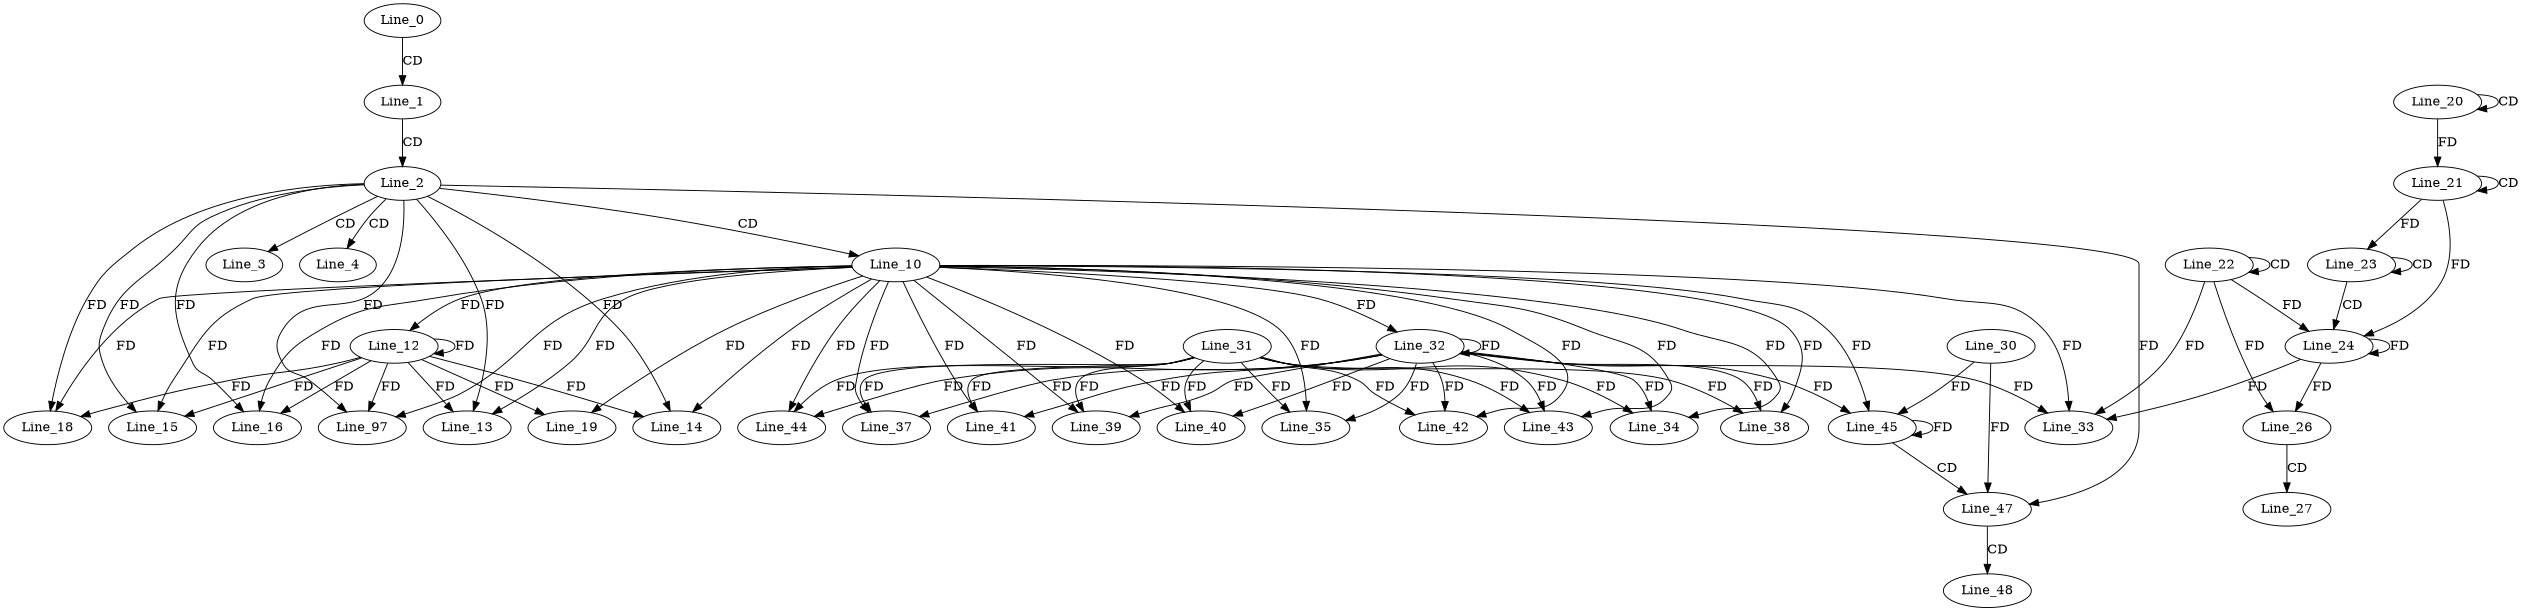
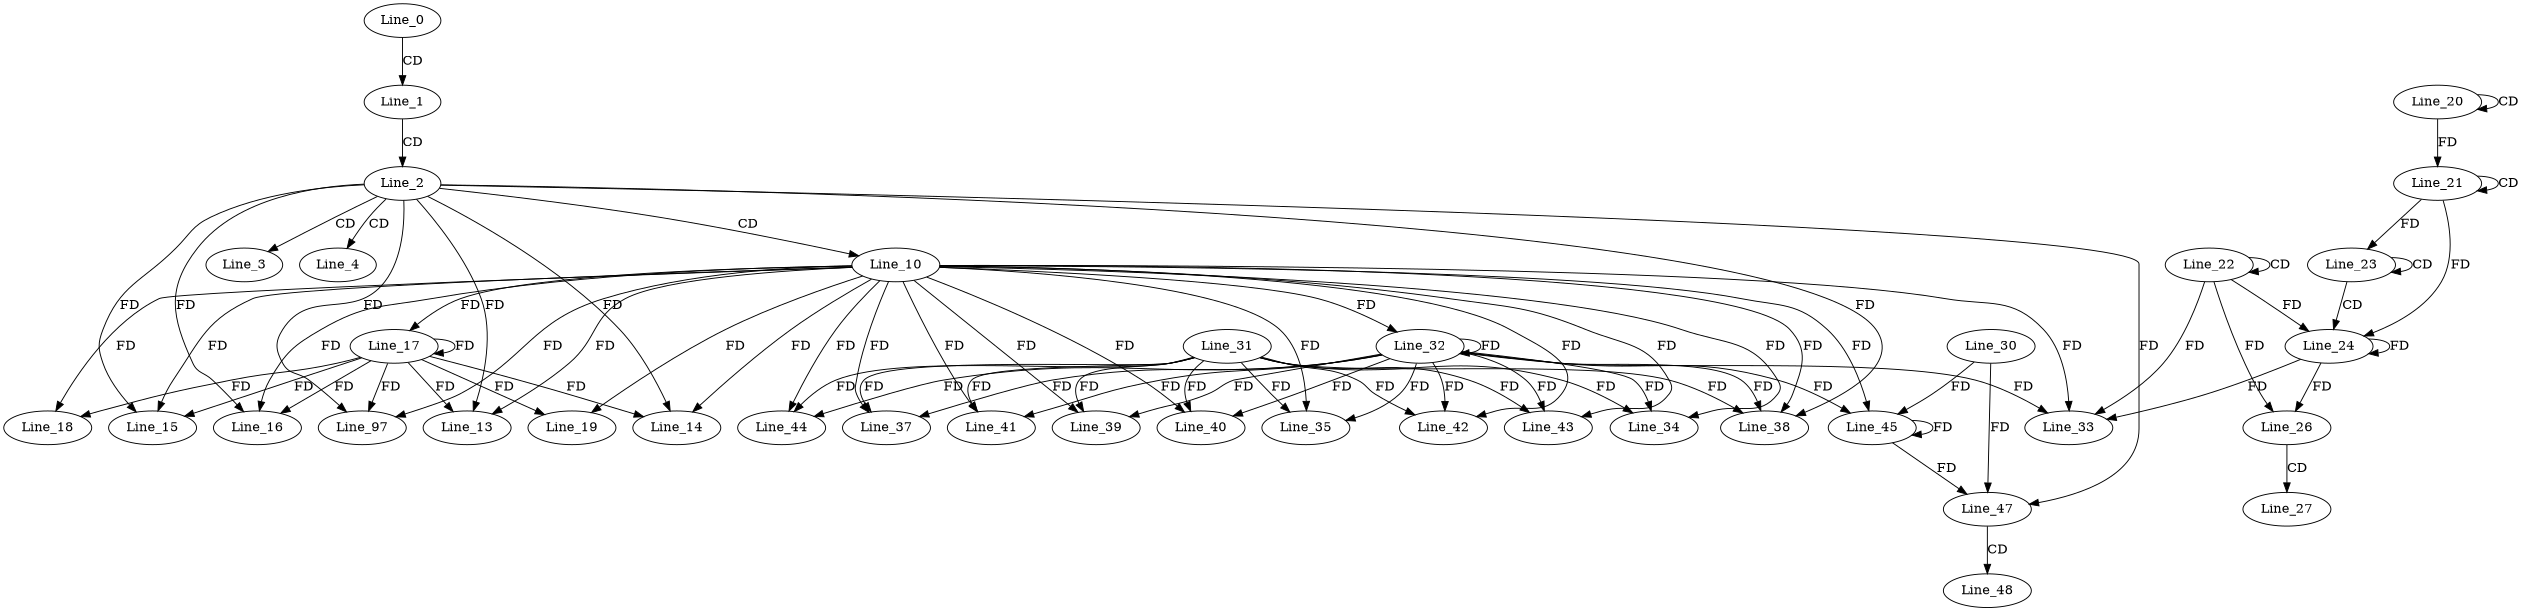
(161, 230) -> (1228, 215)
(394, 346) -> (394, 346)
(1947, 469) -> (1947, 469)
